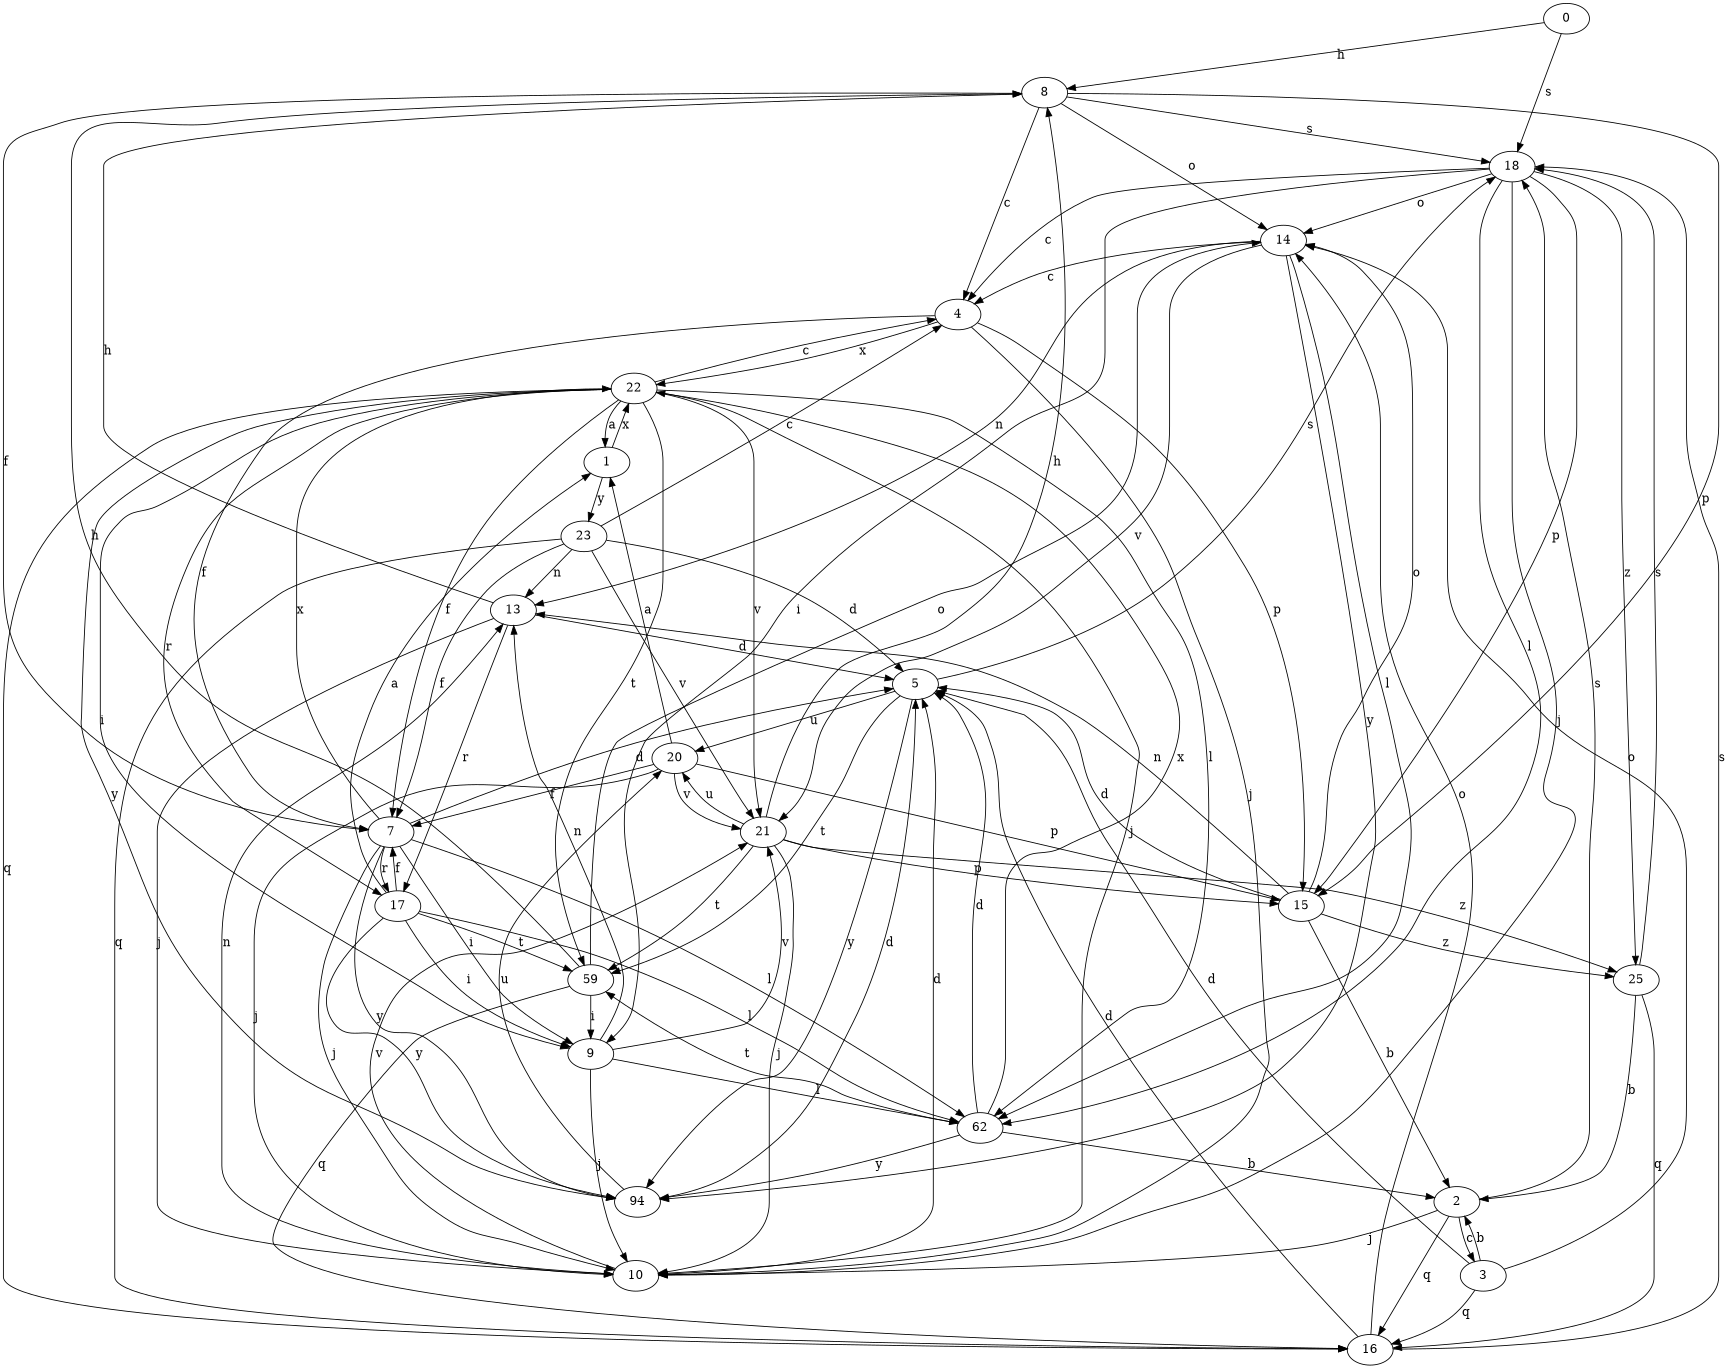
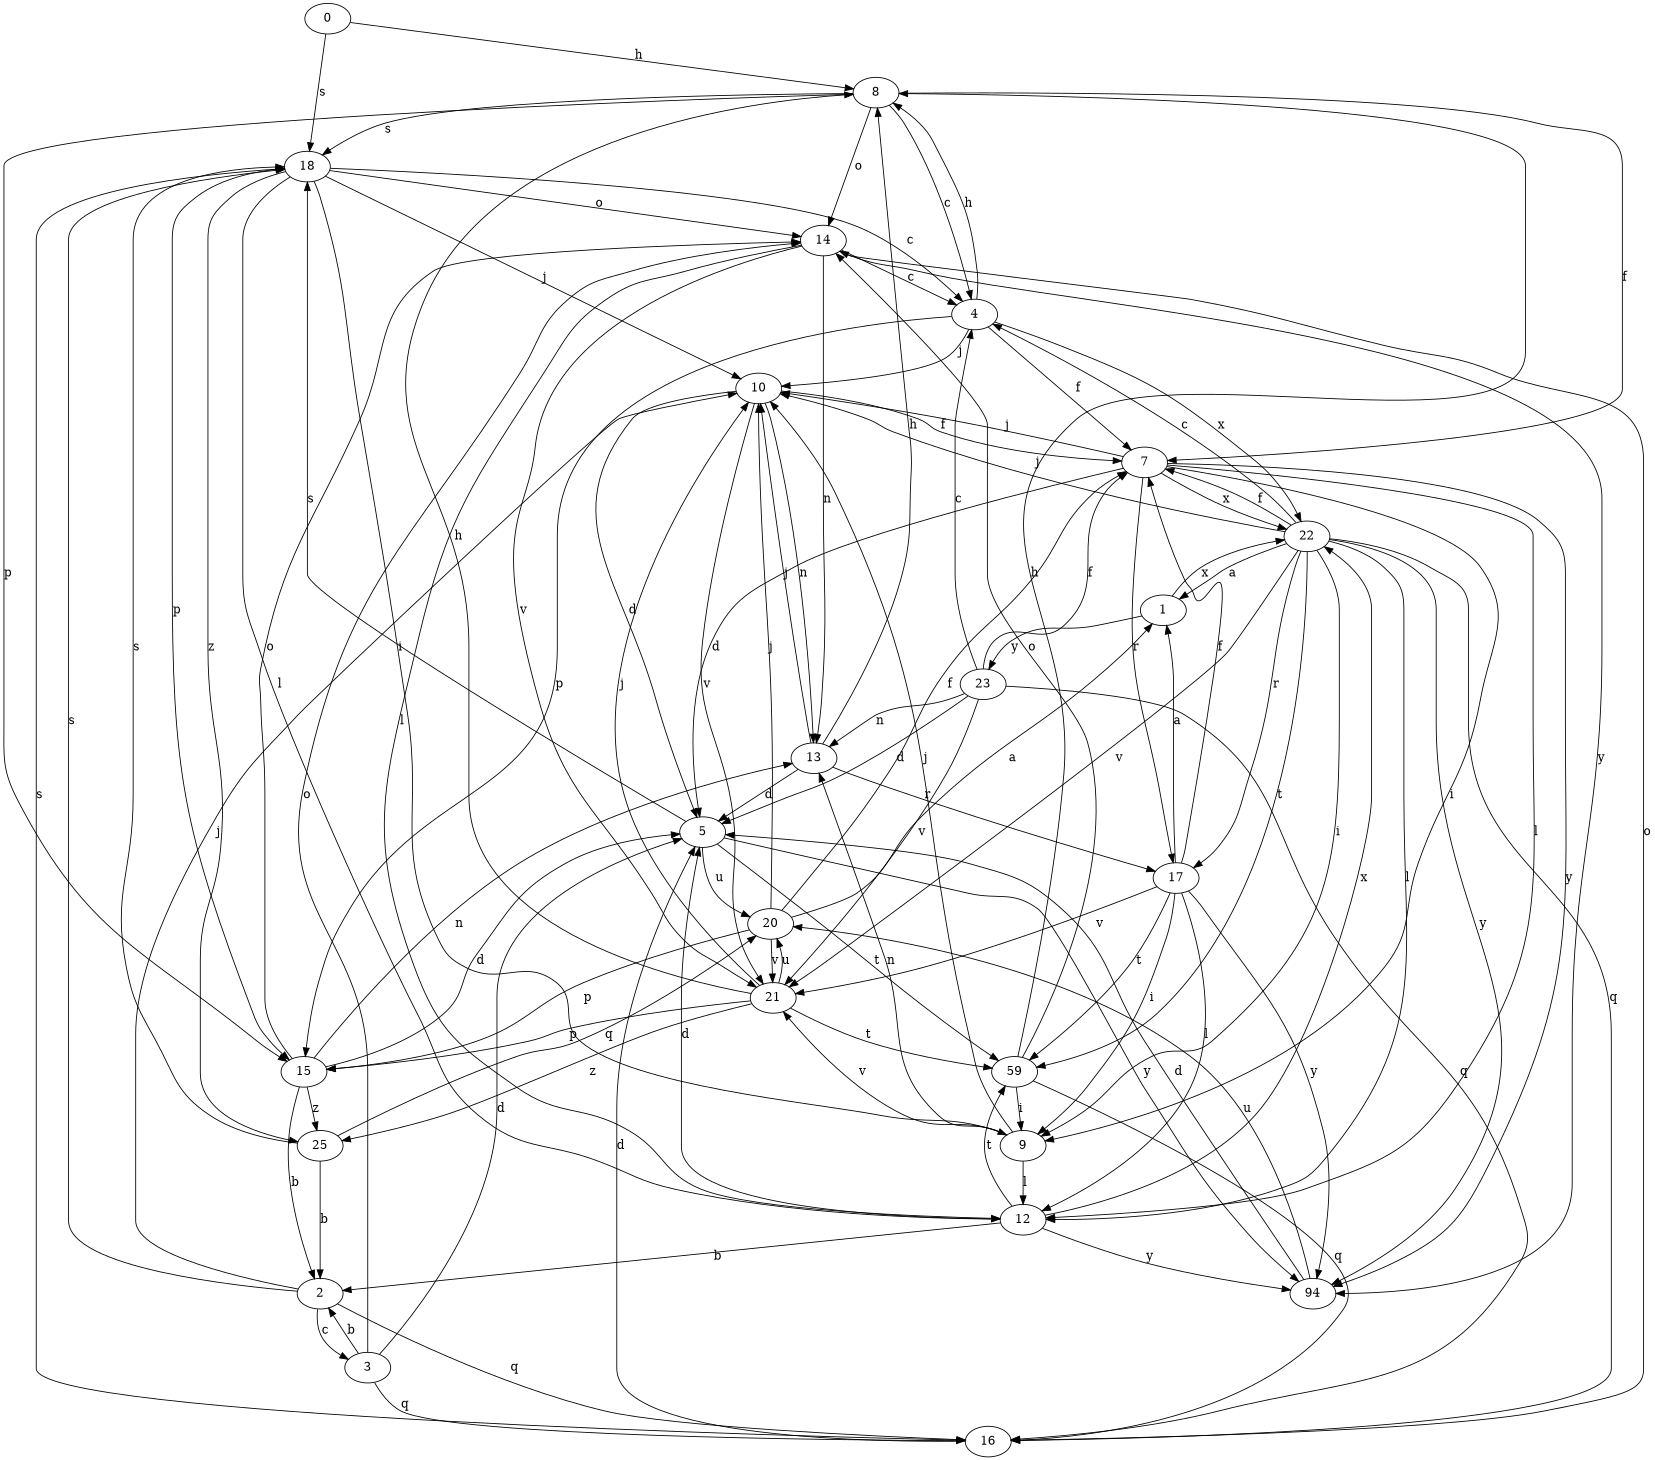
none -> (959, 195)
none -> (945, 433)
none -> (983, 949)
(980, 1128) -> (1023, 1220)
(1654, 1271) -> (549, 1049)
